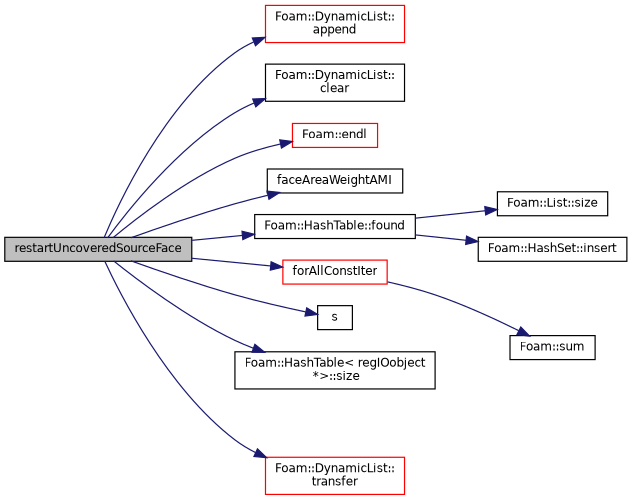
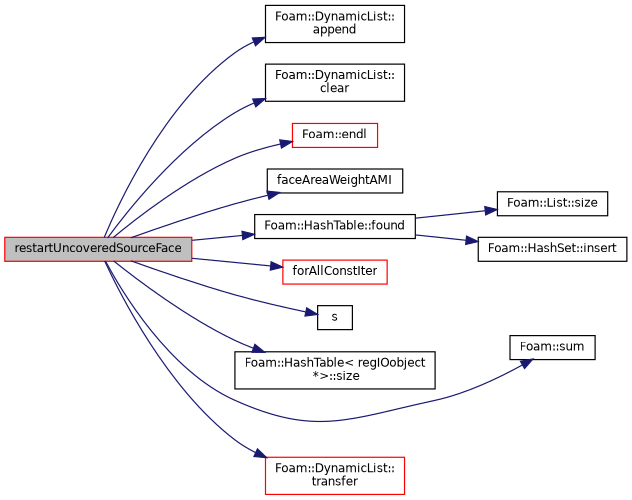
(335, 24) -> (335, 24)
(98, 249) -> (98, 249)
(455, 302) -> (285, 417)
